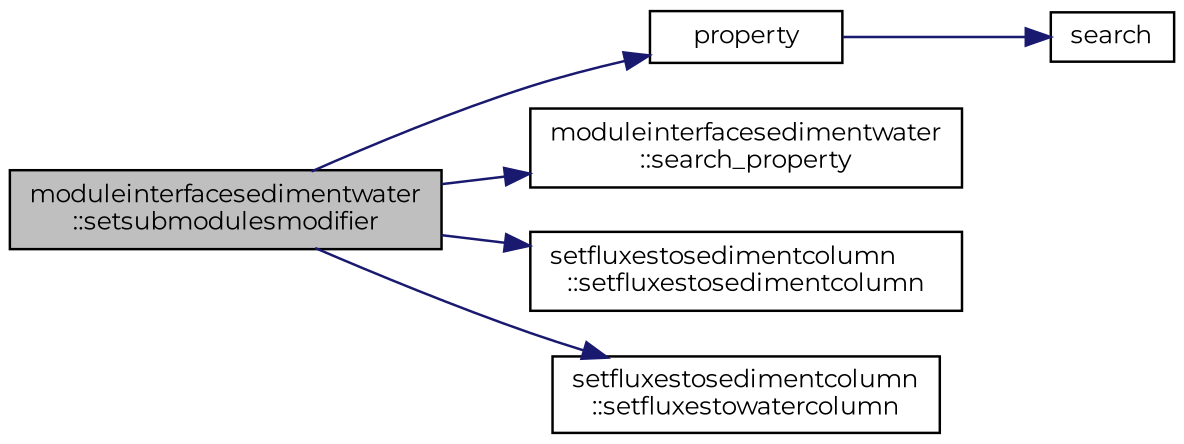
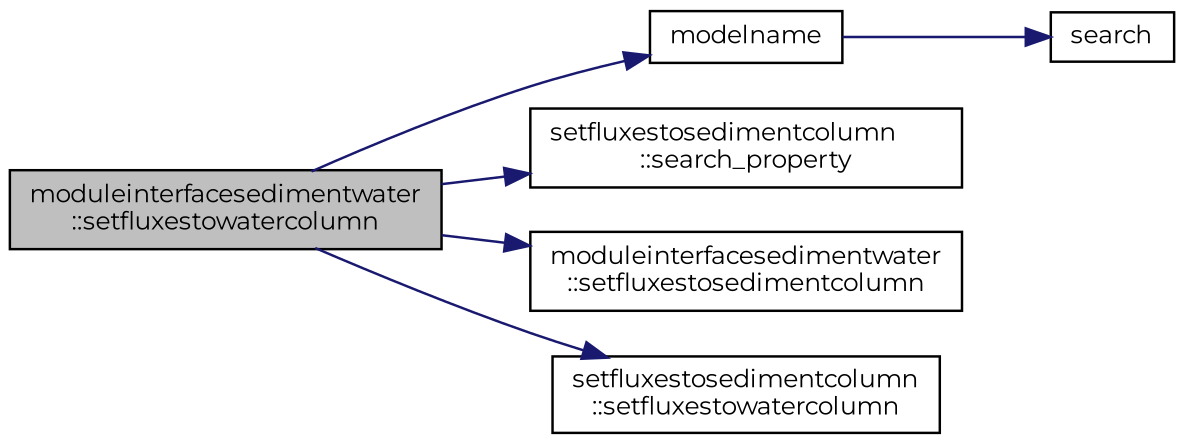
(746, 37) -> (746, 37)
(746, 148) -> (746, 148)
(226, 210) -> (226, 210)
(746, 271) -> (746, 271)
